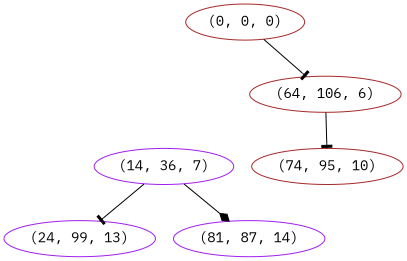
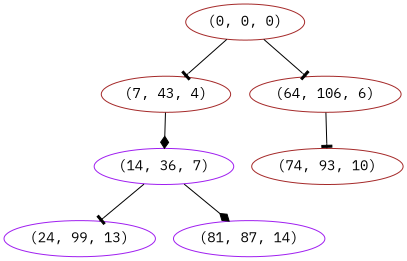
none -> (166, 94)
(327, 166) -> (327, 166)
